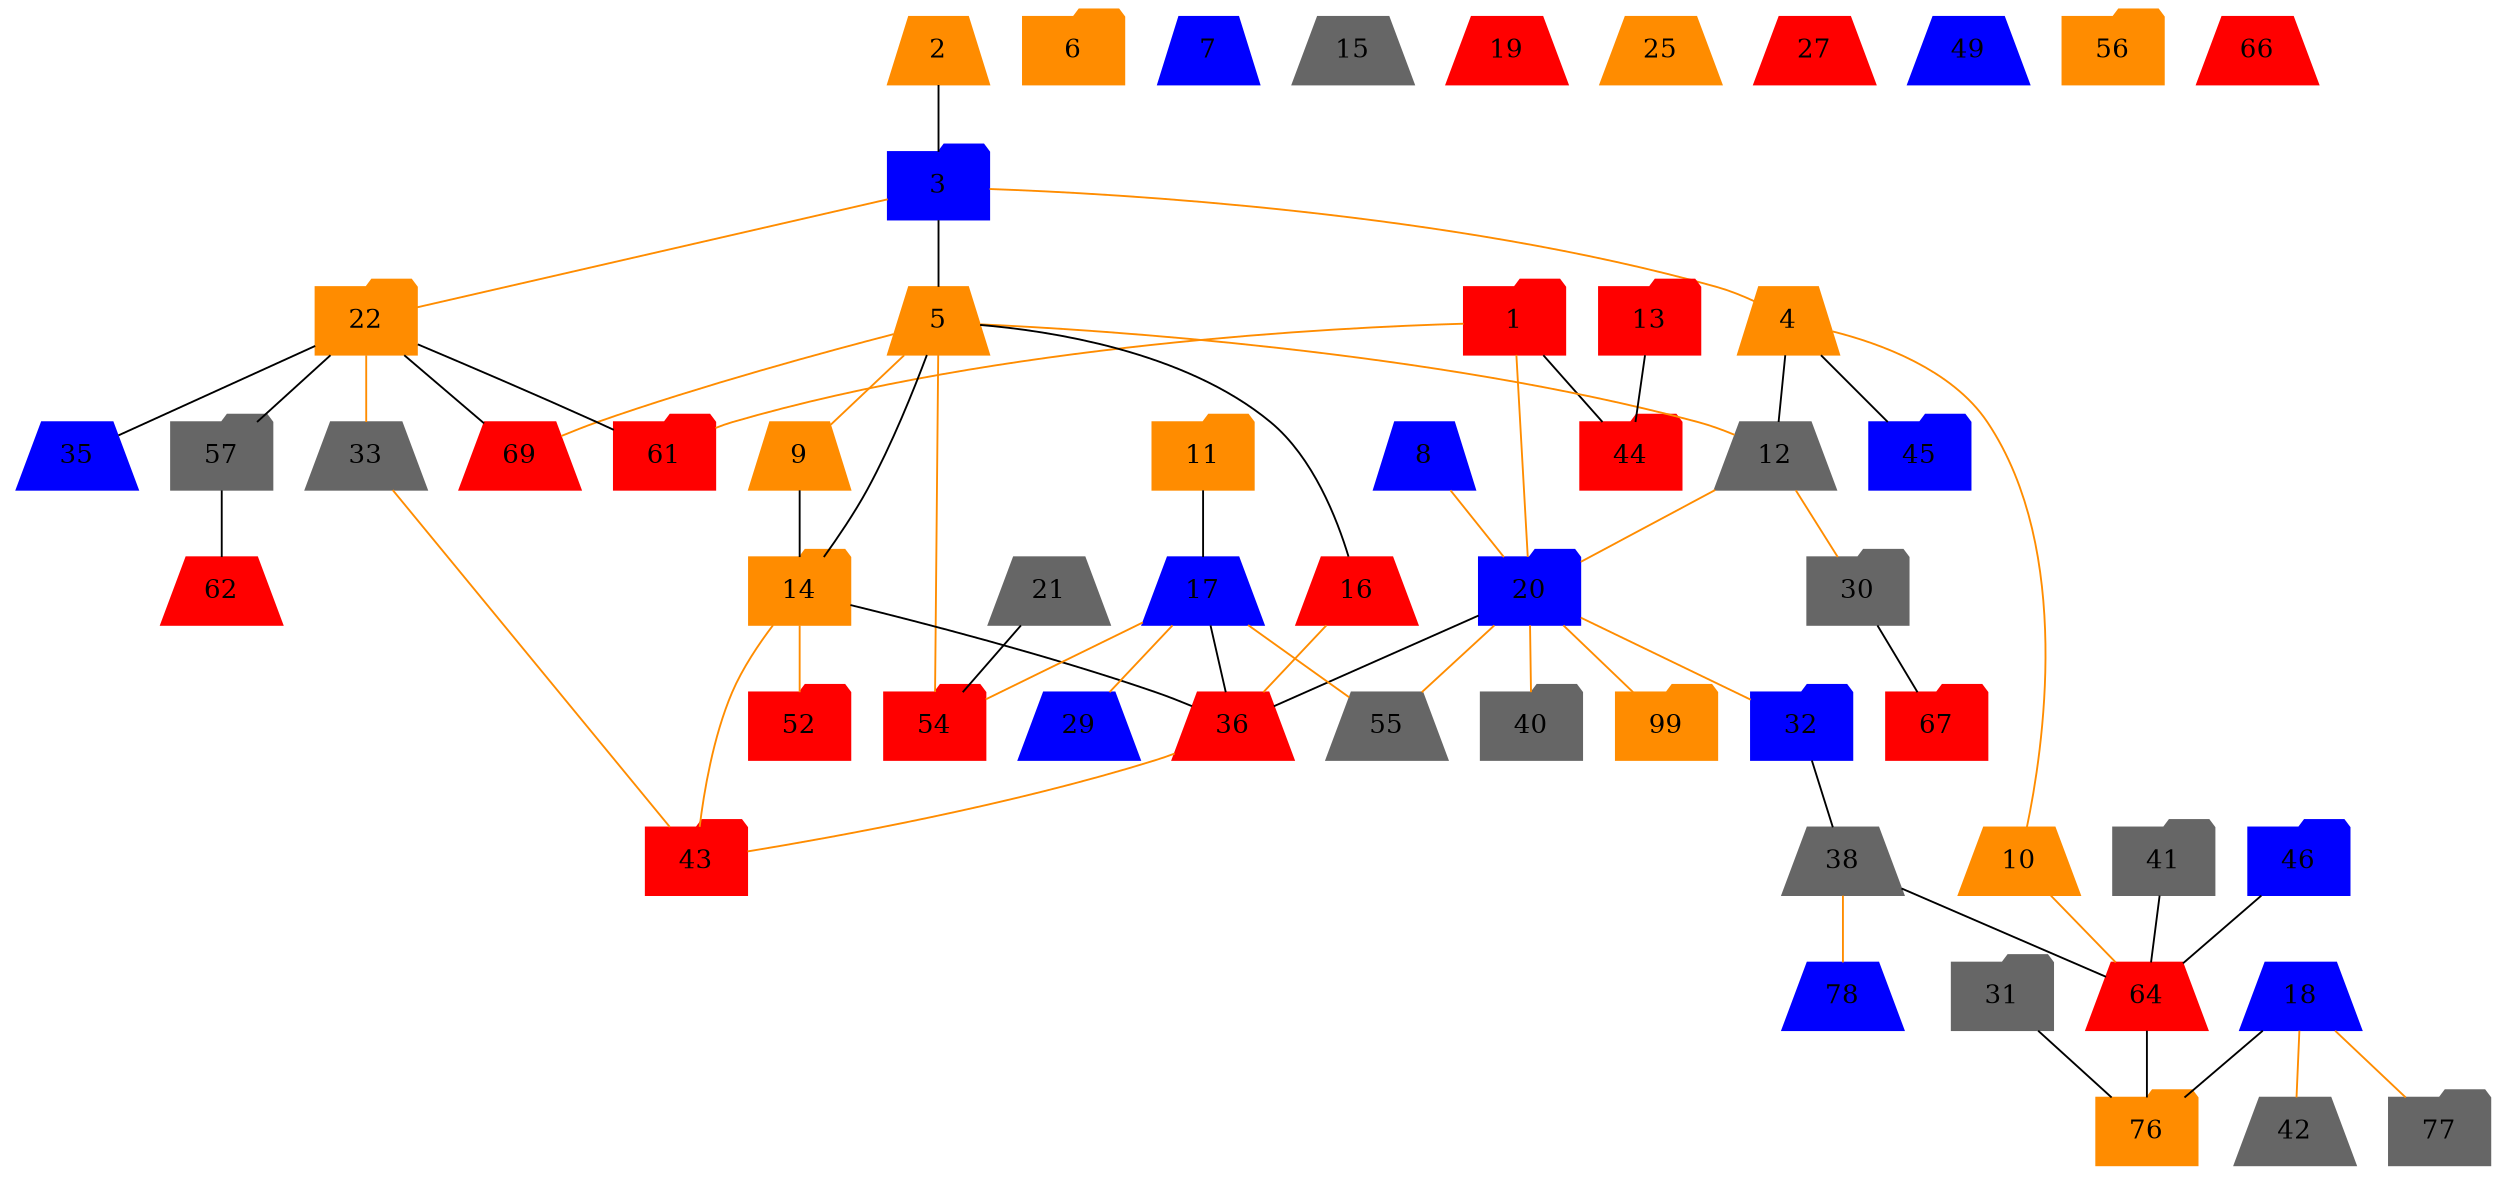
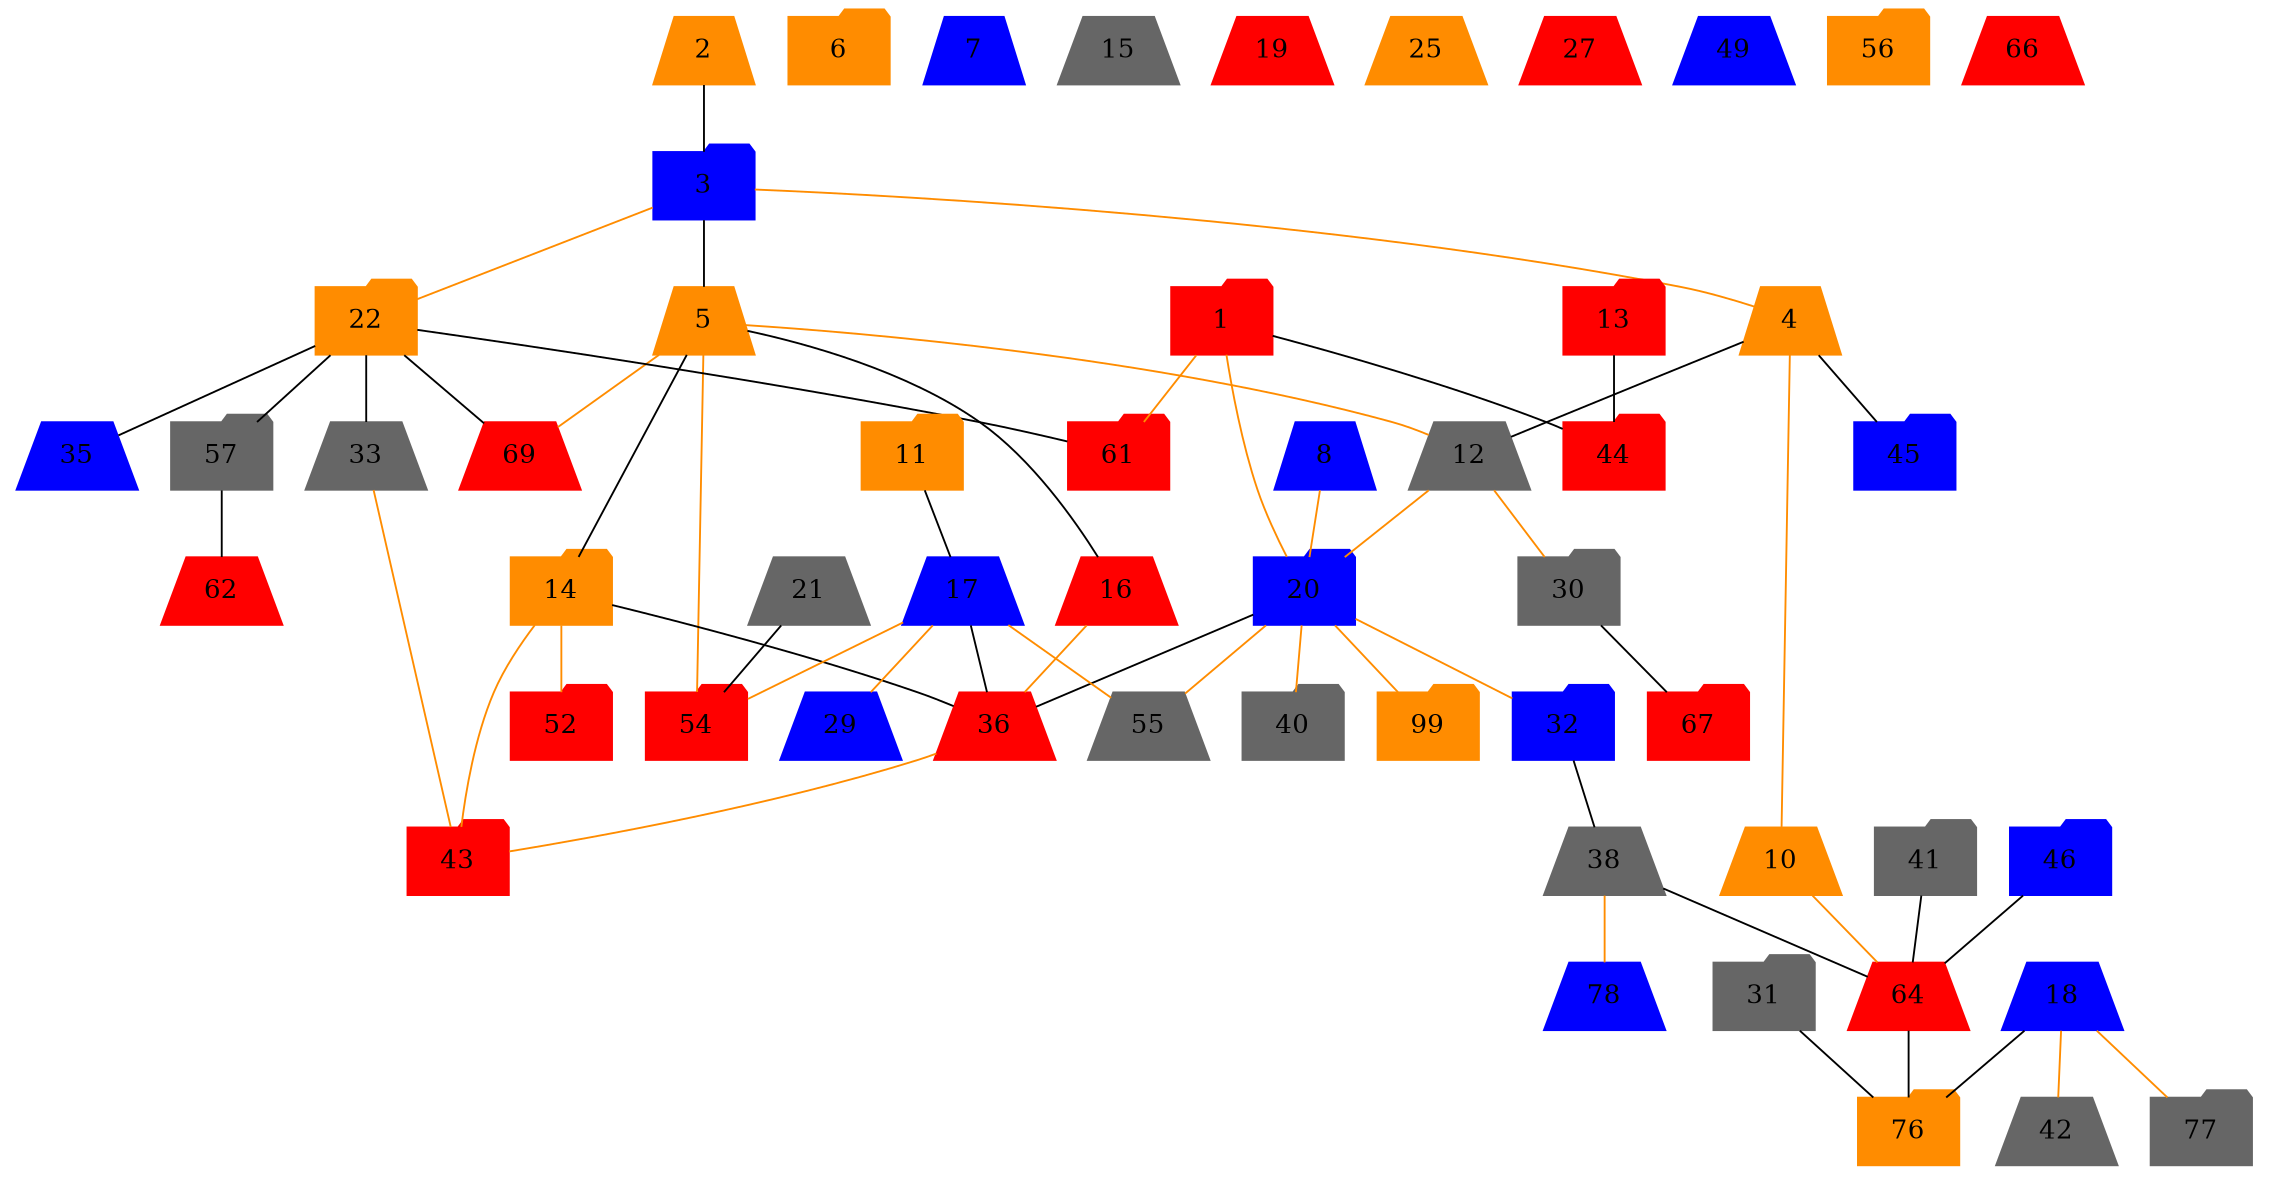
(366, 389) -> (366, 389)
(800, 456) -> none
